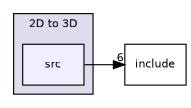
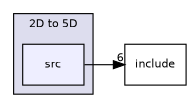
(53, 24) -> (53, 24)
